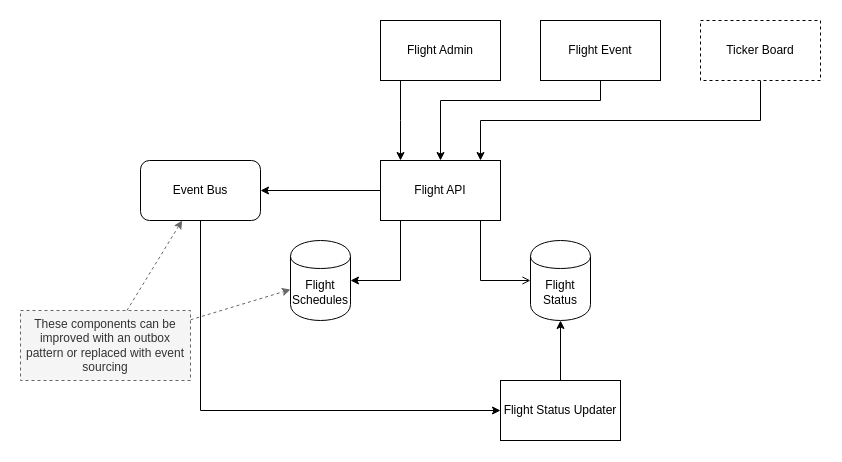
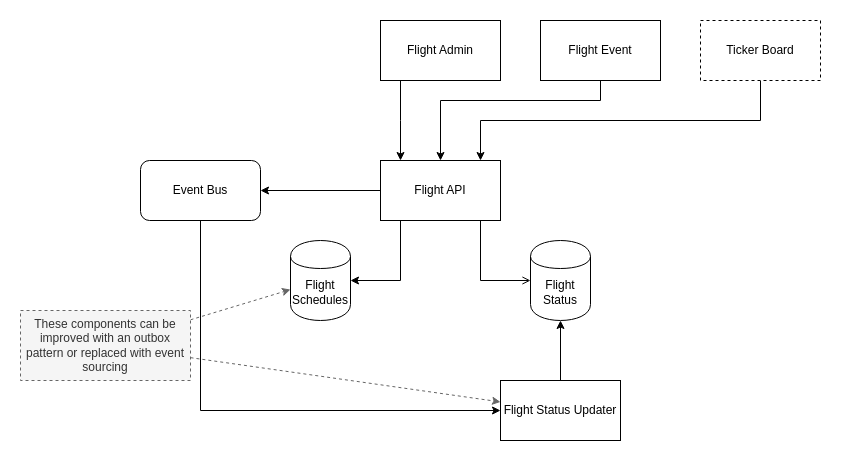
(153, 269) -> (342, 379)
